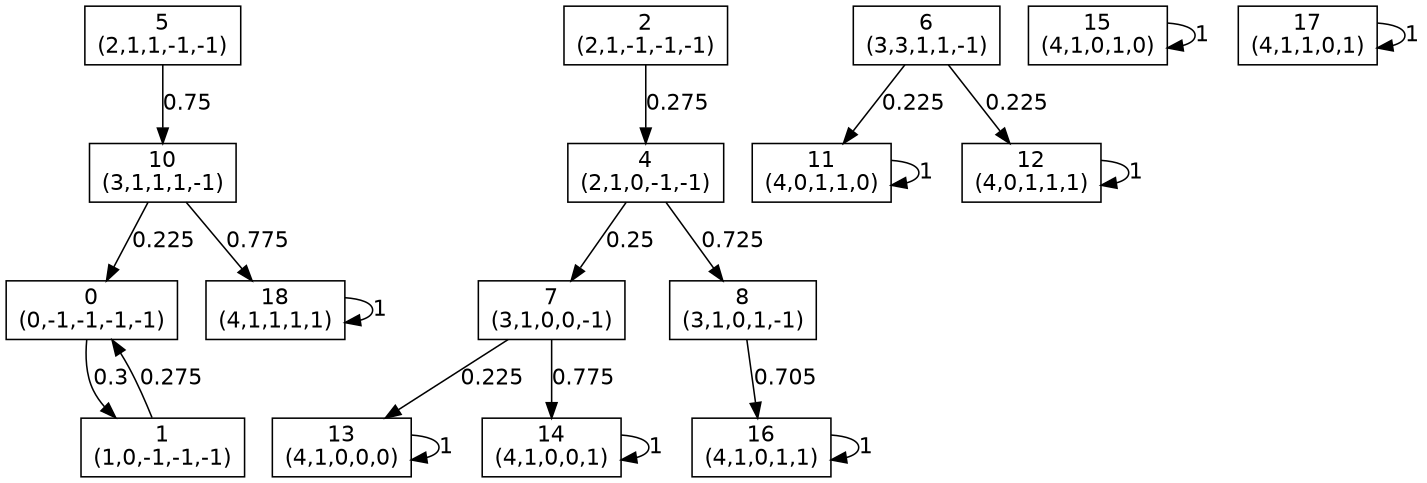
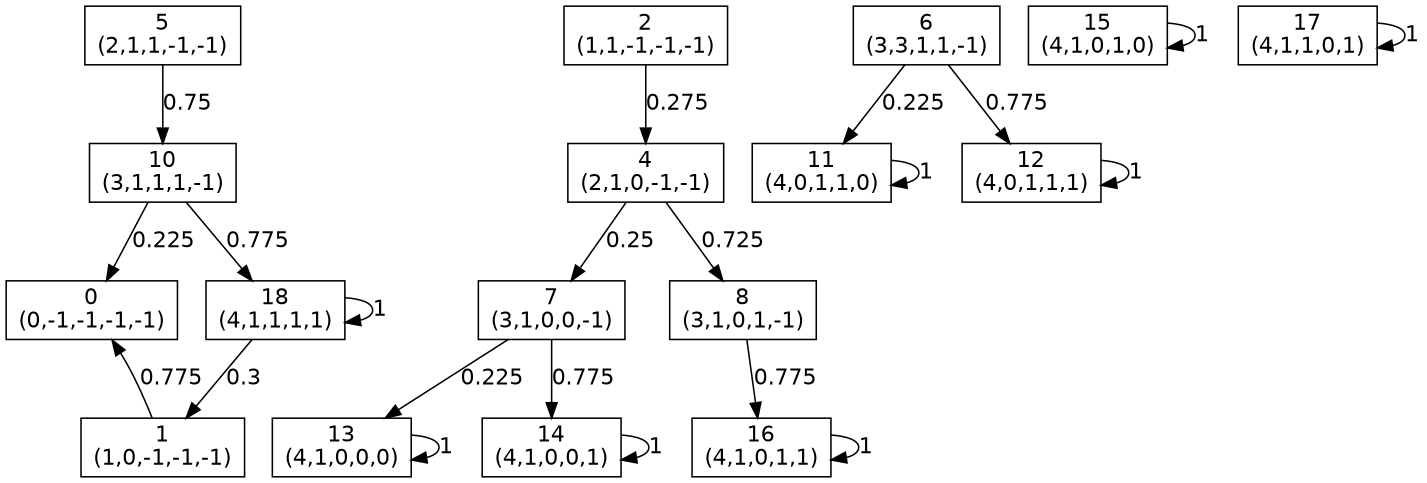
(646, 35) -> (646, 35)
(1017, 104) -> (1017, 104)
(88, 376) -> (224, 373)
(171, 379) -> (171, 379)
(785, 379) -> (785, 379)
